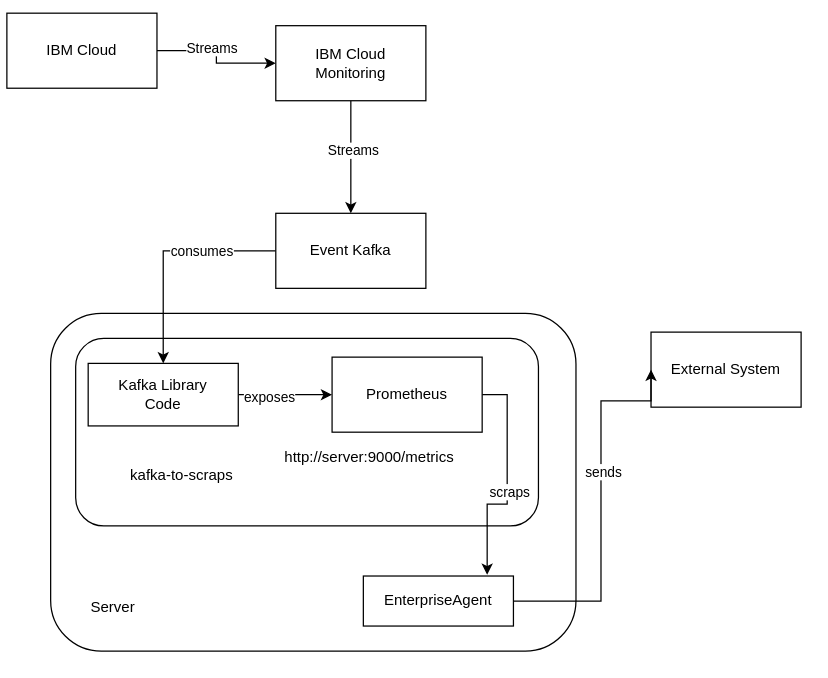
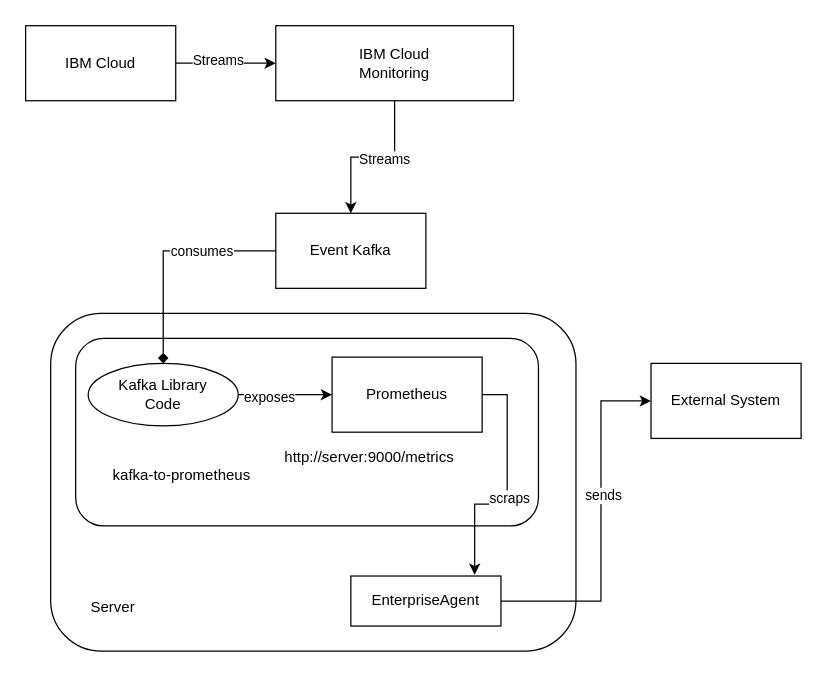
(82, 51) -> (101, 63)
(351, 63) -> (394, 63)
(163, 353) -> (163, 352)
(726, 369) -> (726, 401)
(163, 394) -> (163, 394)
(182, 476) -> (182, 476)
(438, 601) -> (426, 601)
